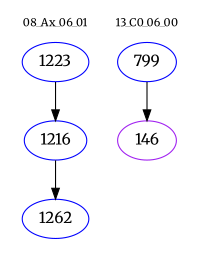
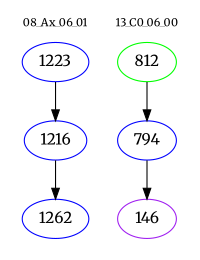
(147, 62) -> (147, 140)
none -> (147, 62)
